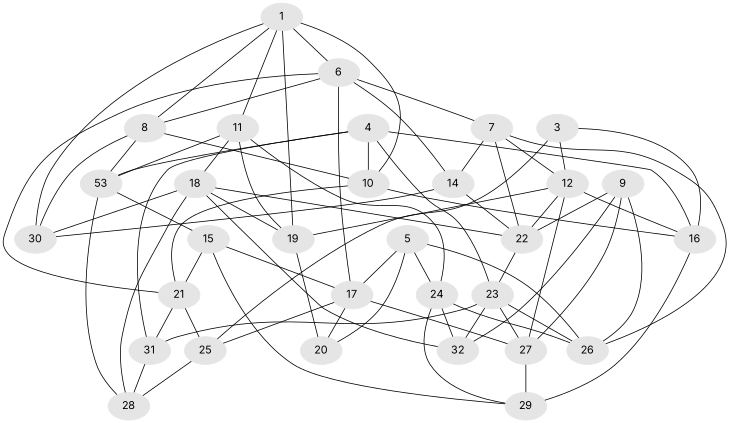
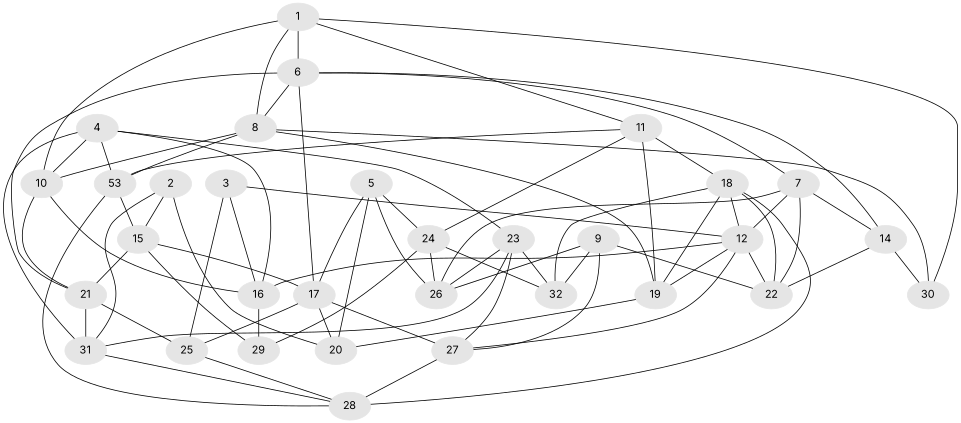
(288, 128) -> (486, 172)
none -> (171, 184)
(115, 212) -> (735, 212)
(507, 267) -> none
(526, 378) -> (401, 378)
